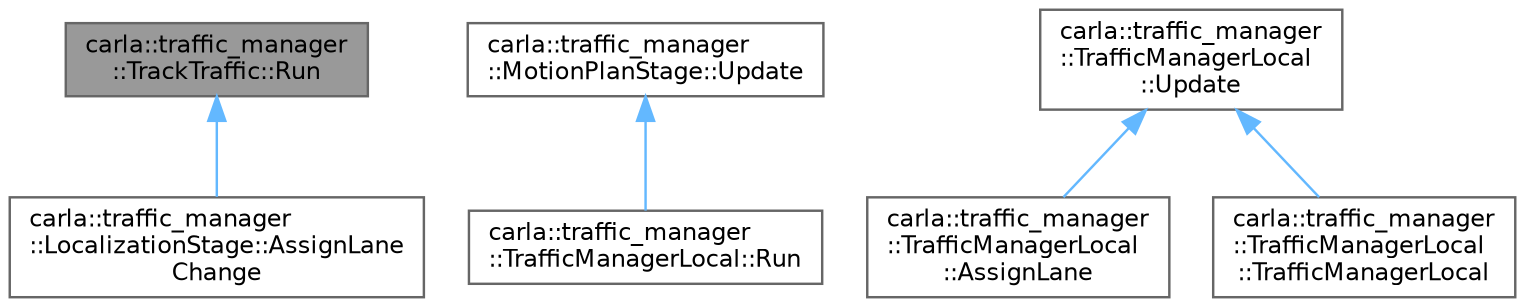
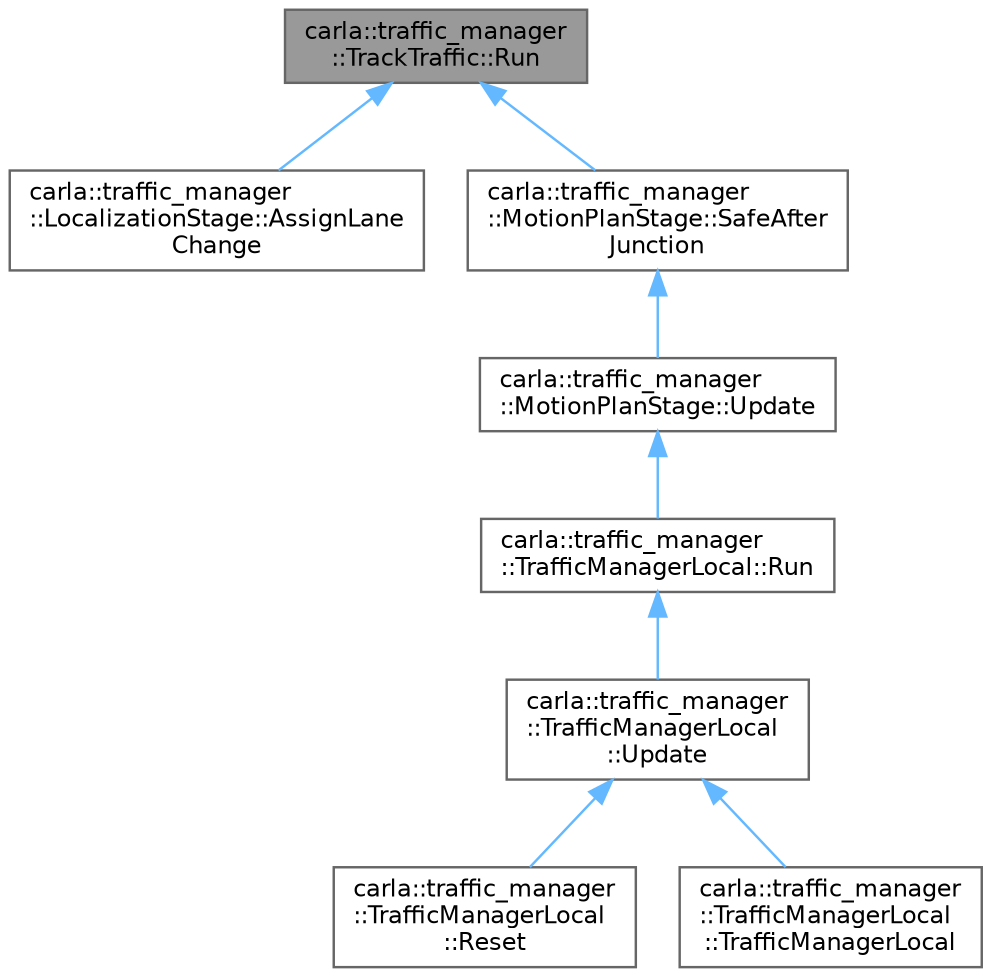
none -> (658, 220)
(1018, 247) -> (485, 917)
none -> (658, 648)
